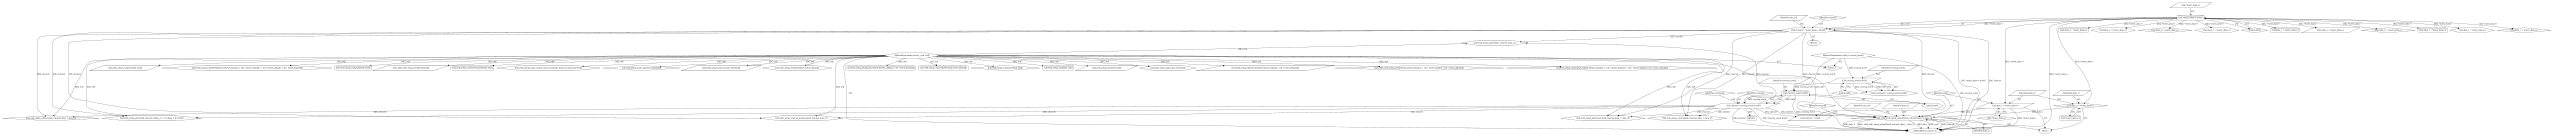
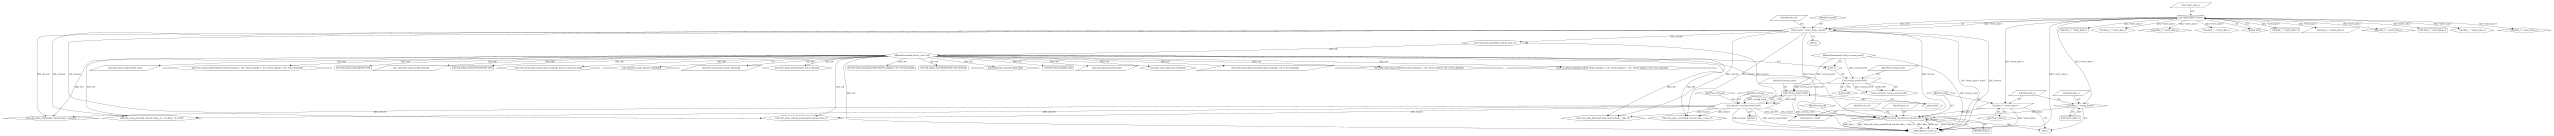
(1201, 49) -> (1204, 51)
(773, 62) -> (773, 62)
(1882, 84) -> (1840, 75)
(851, 93) -> (851, 93)
